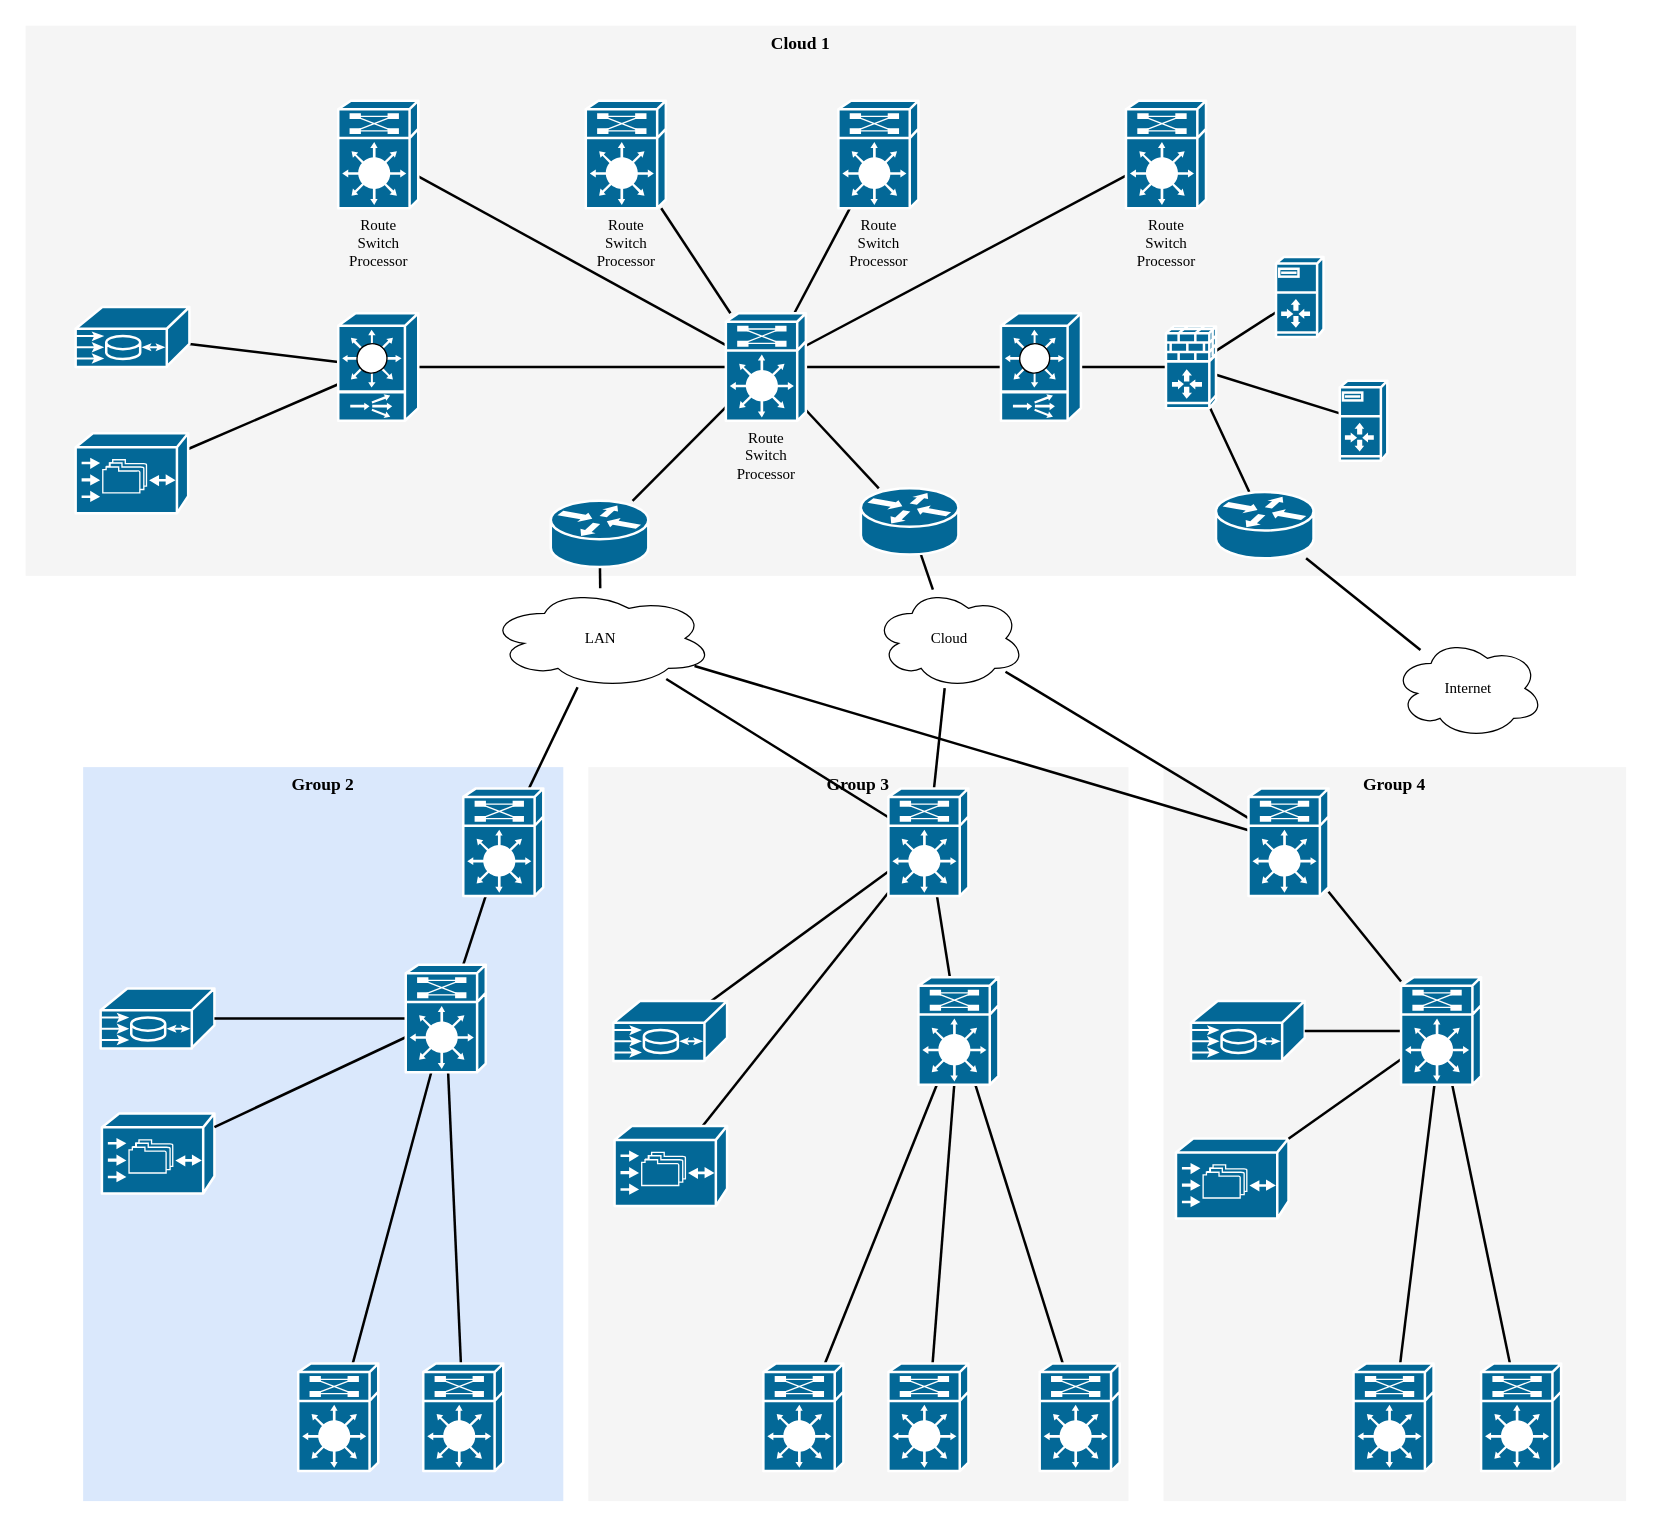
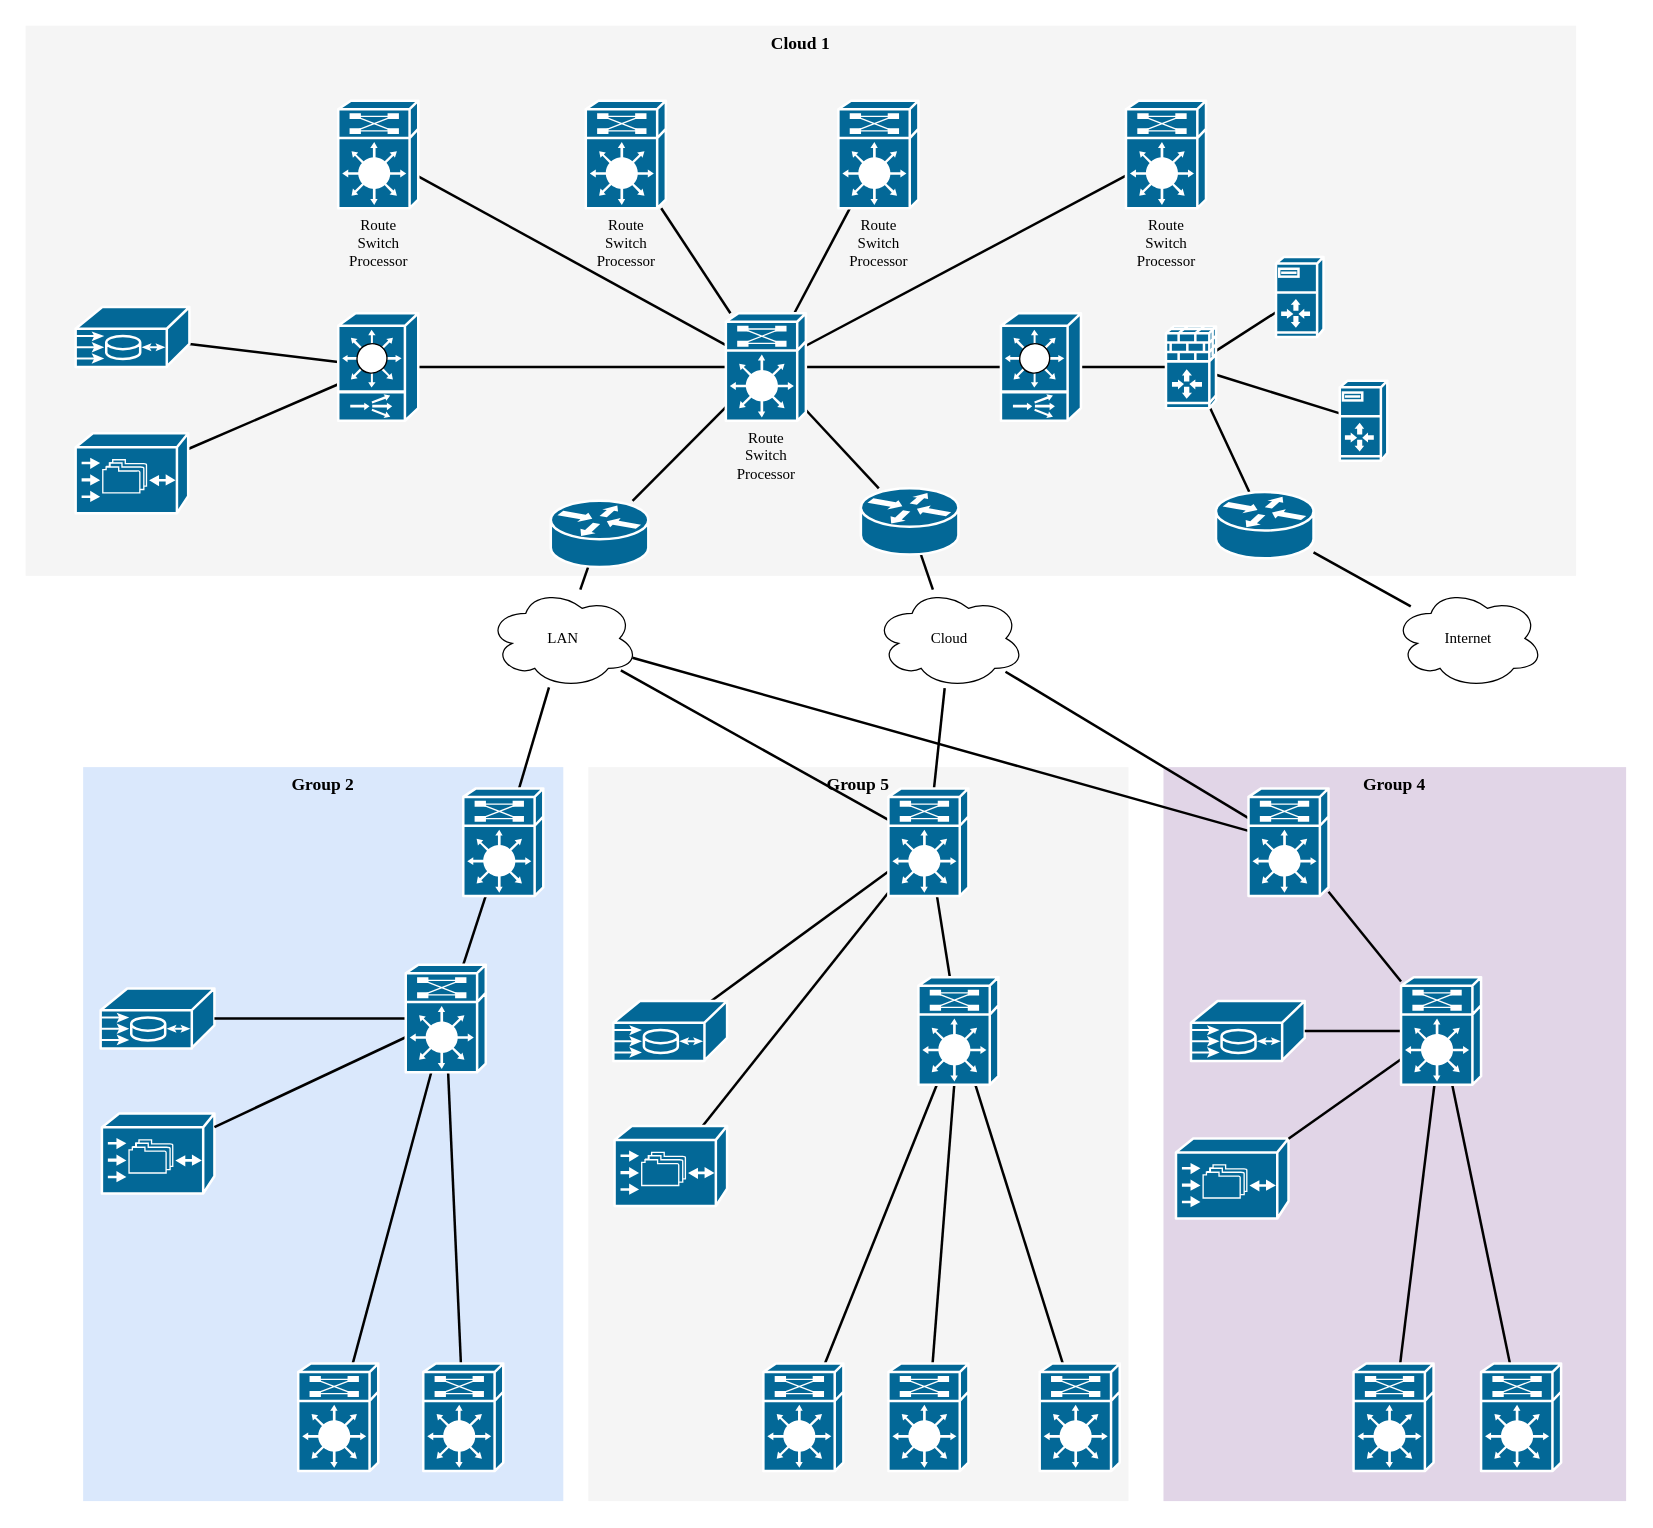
(601, 638) -> (563, 638)
(1468, 688) -> (1468, 638)
(858, 786) -> (858, 786)
(1394, 1134) -> (1394, 1134)
